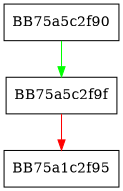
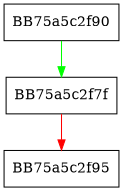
(62, 96) -> (62, 96)
(62, 169) -> (62, 169)
